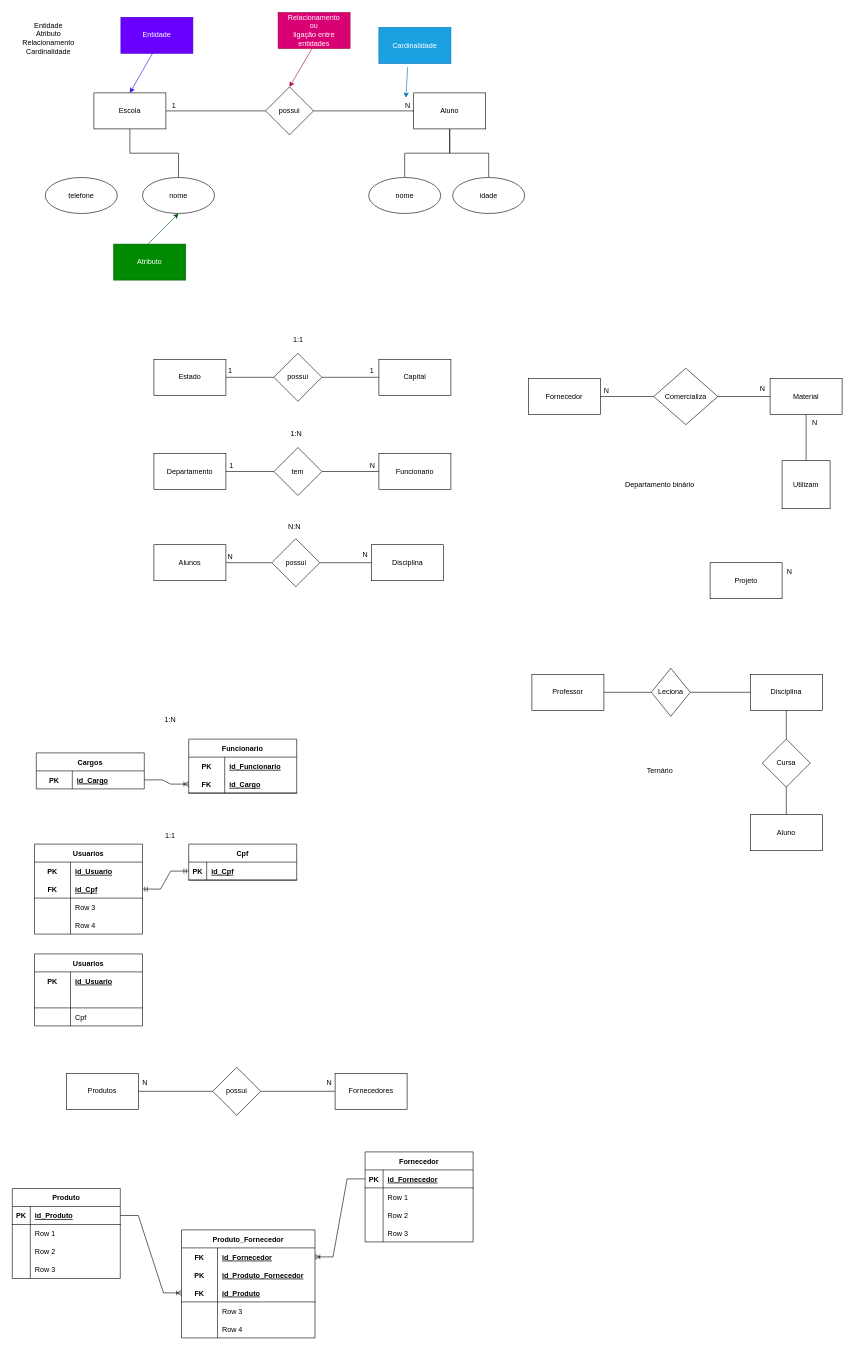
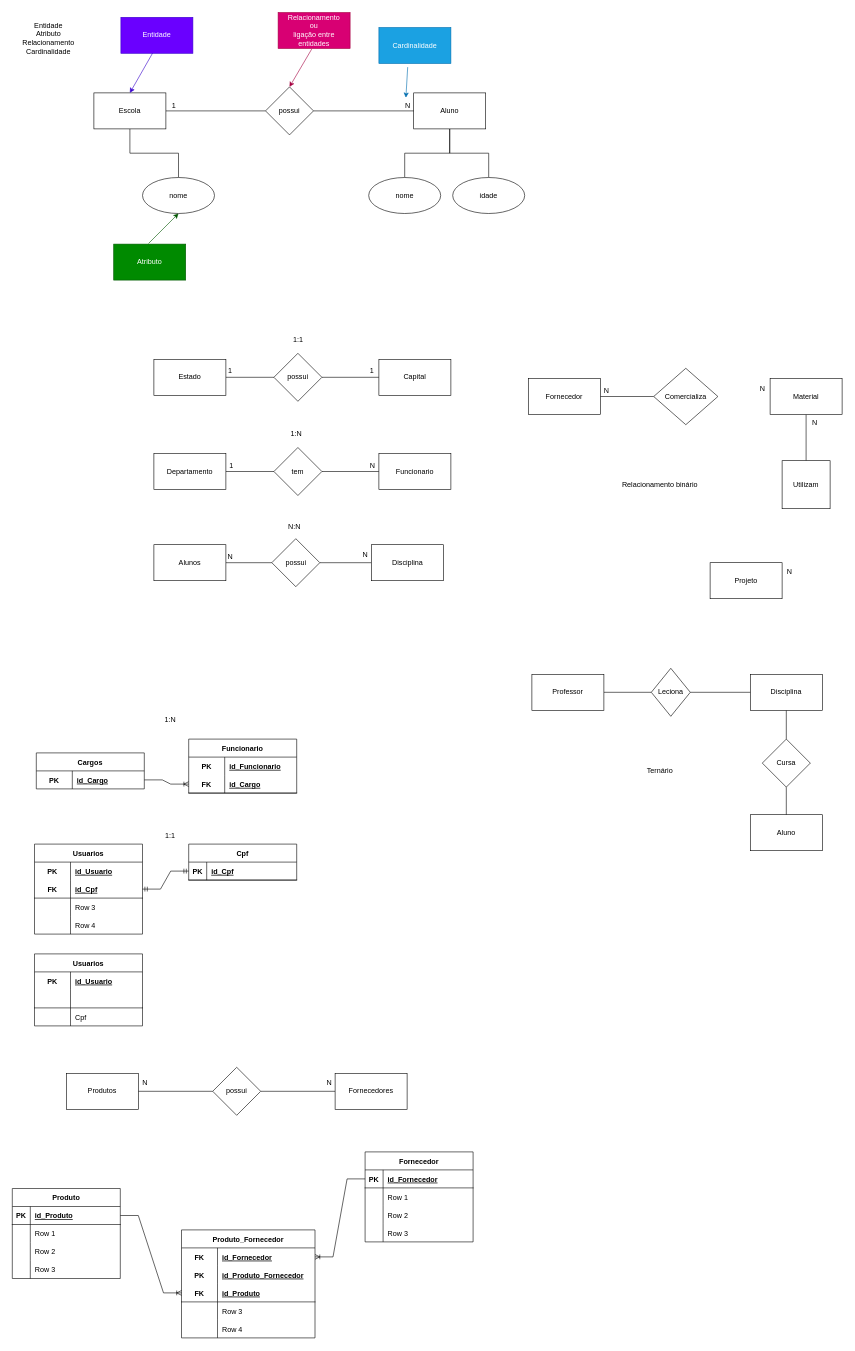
(81, 195) -> none
(744, 396) -> none
(660, 485) -> (660, 485)
